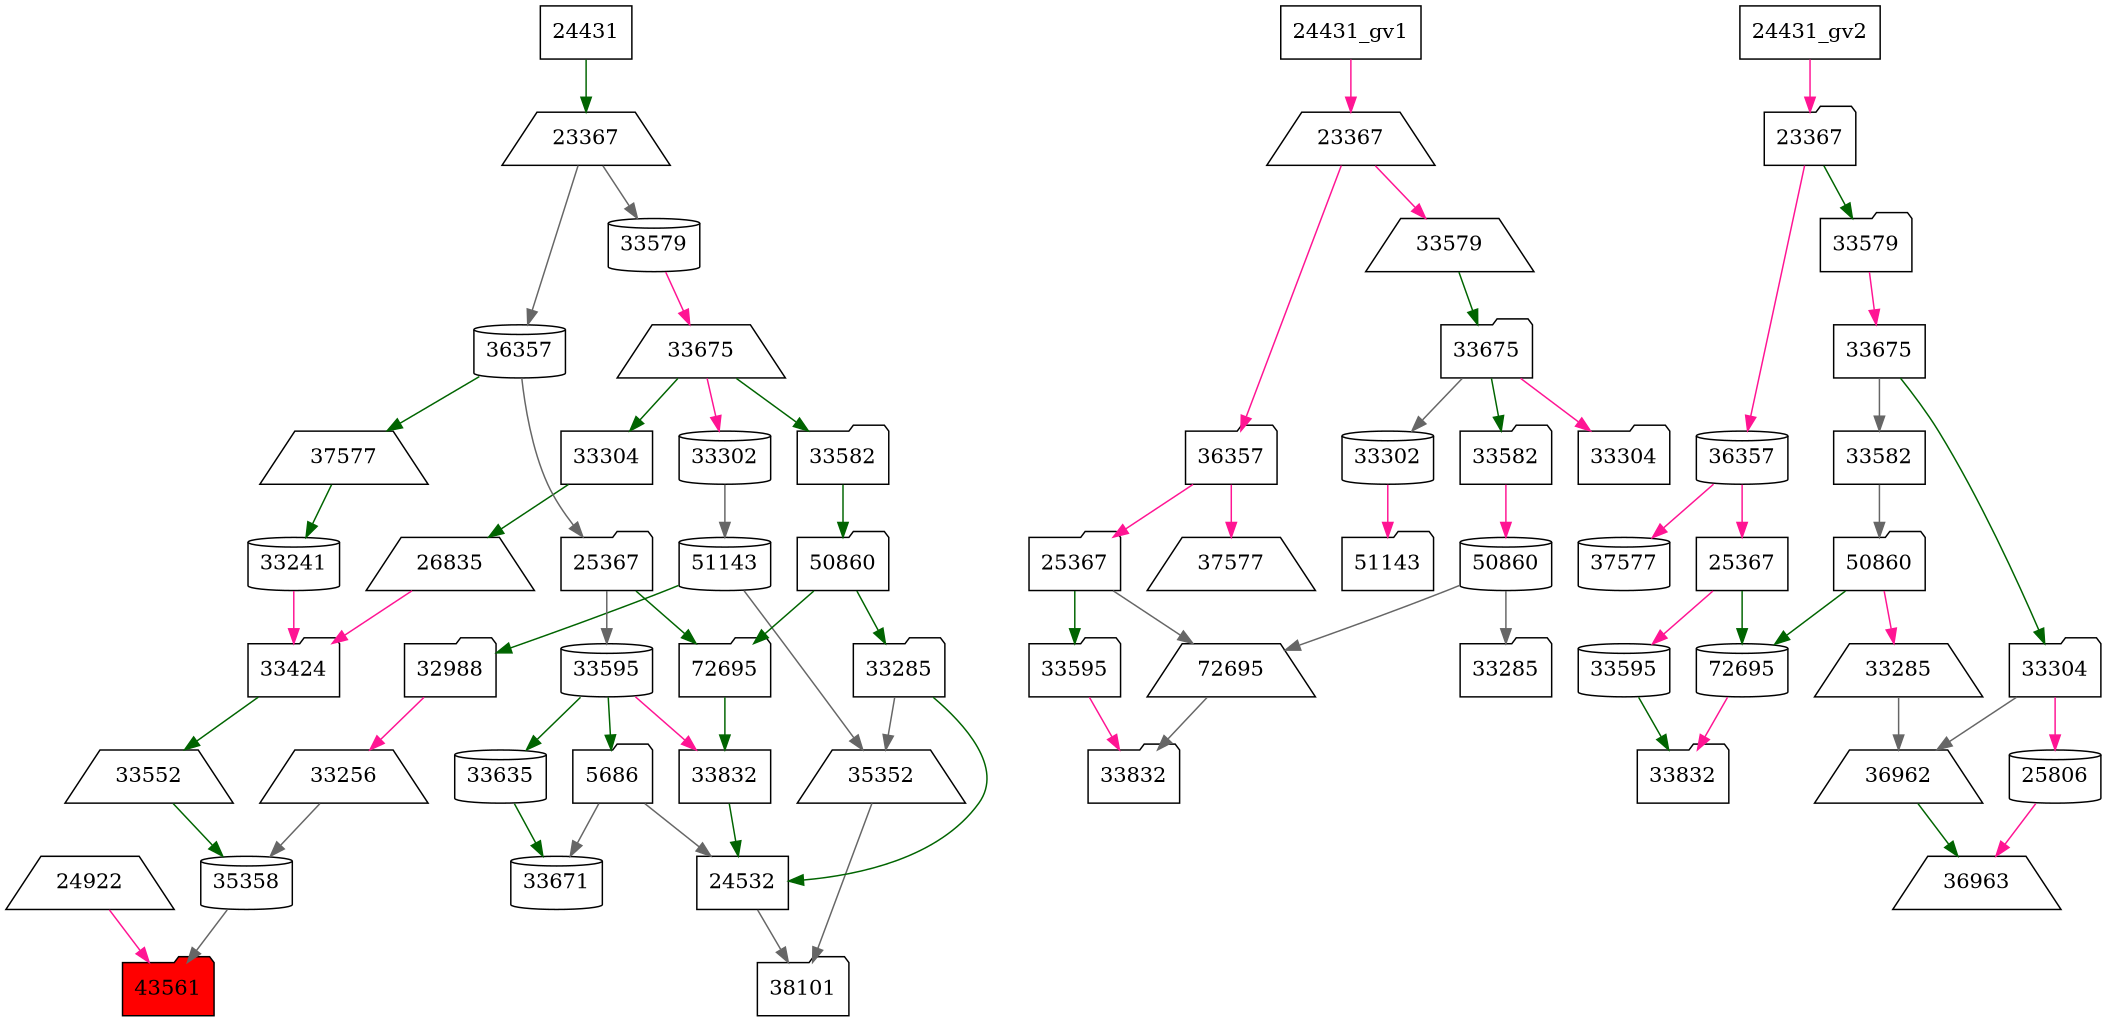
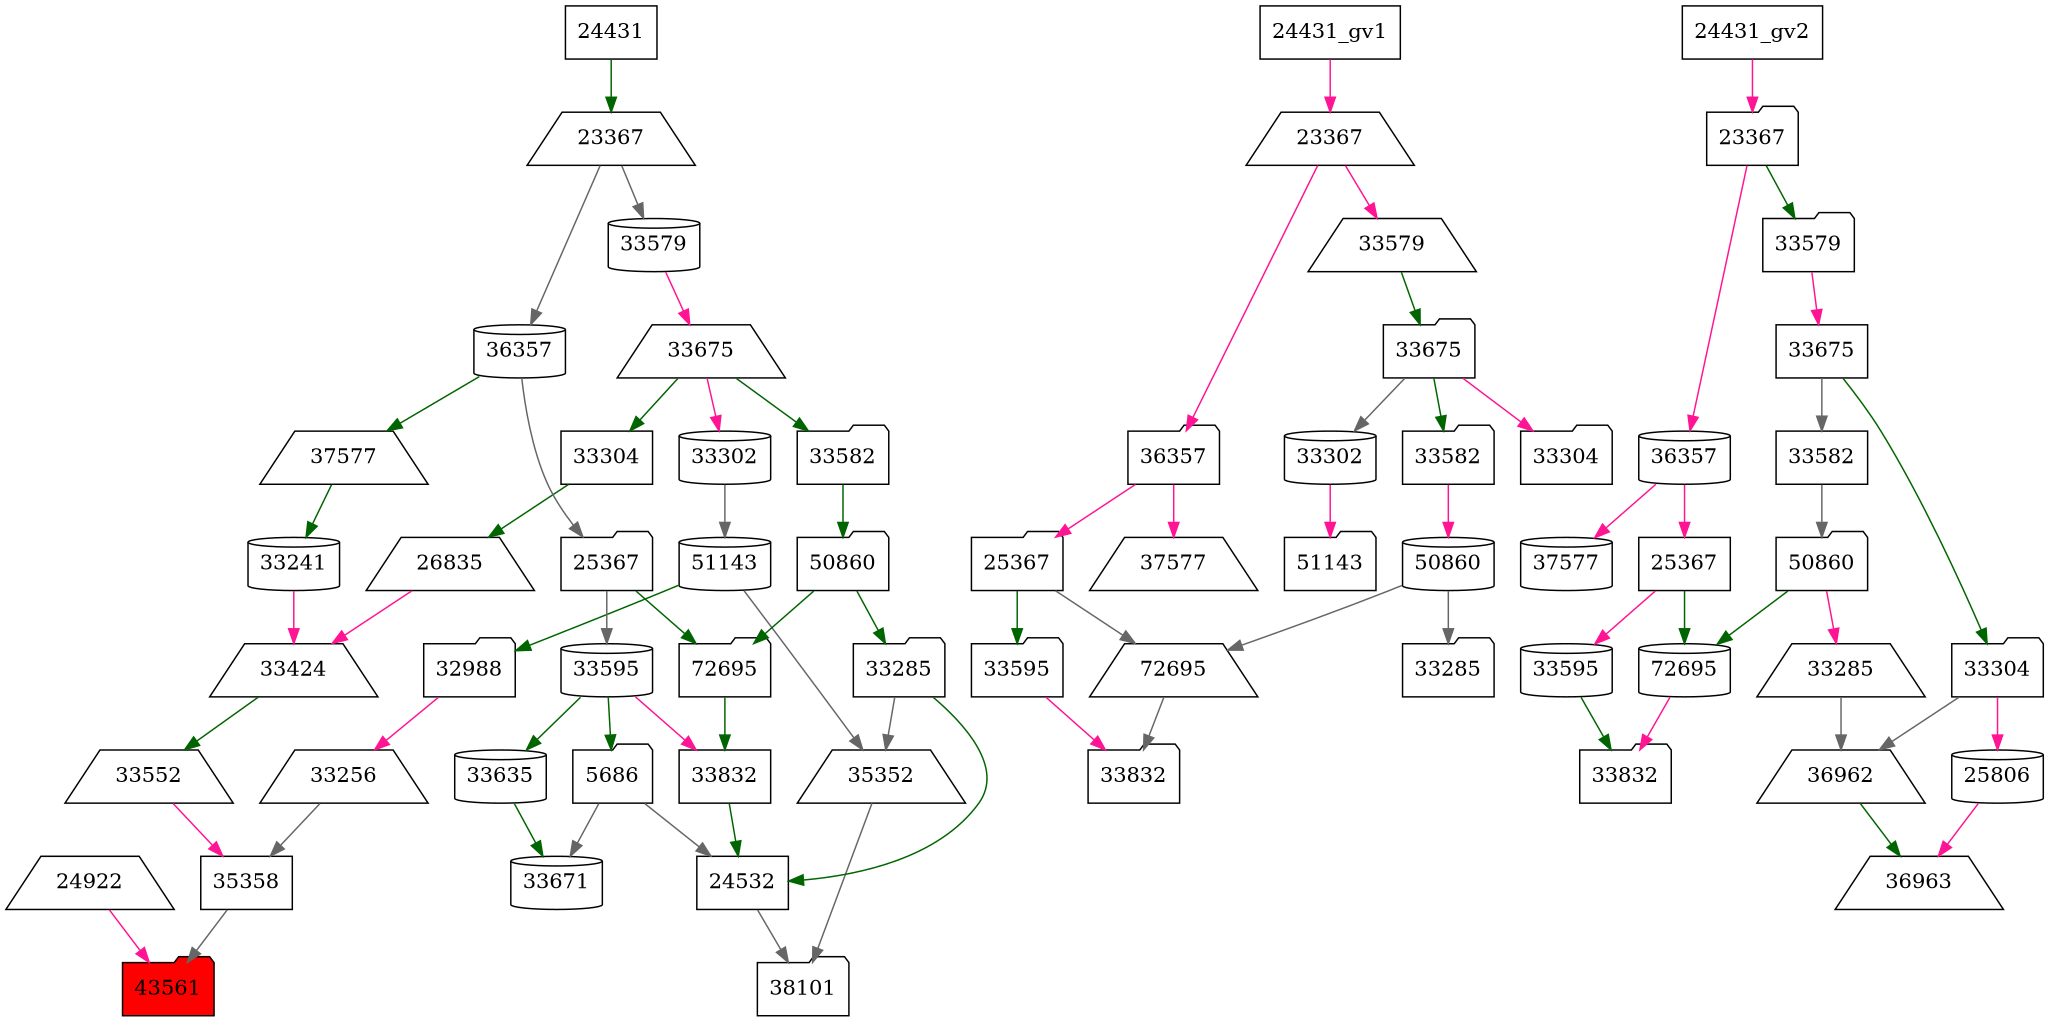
(294, 670) -> (294, 670)
(193, 824) -> (193, 824)
(247, 883) -> (247, 883)
